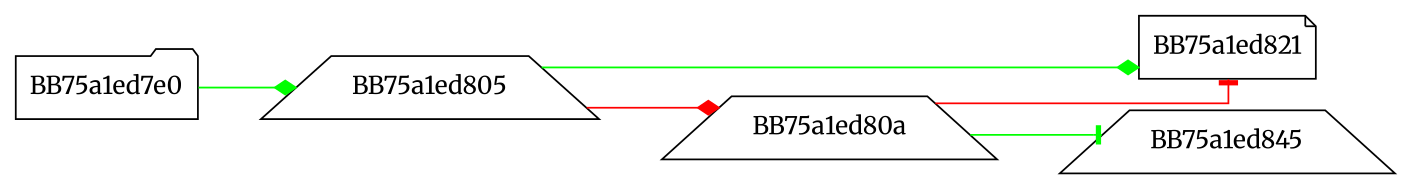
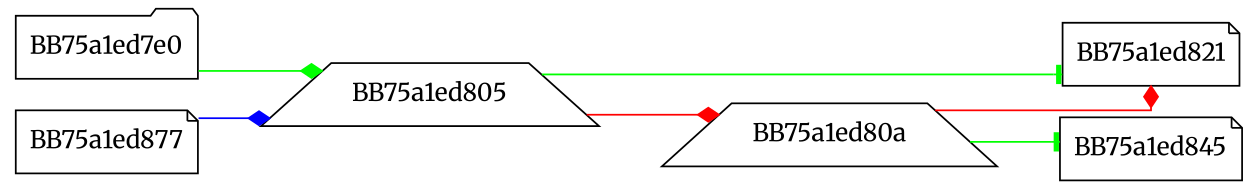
(830, 67) -> (798, 74)
(1090, 103) -> (1045, 110)
none -> (107, 142)
(1227, 142) -> (1151, 149)
